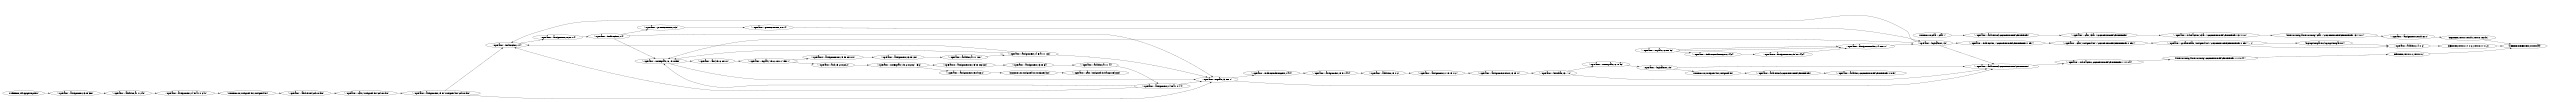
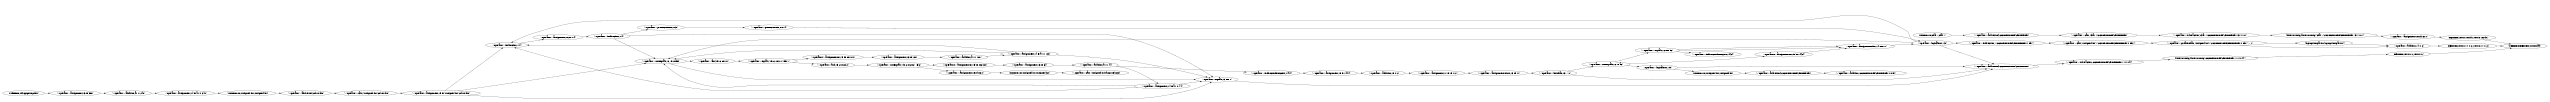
(1747, 54) -> (1696, 61)
none -> (1631, 58)
none -> (551, 77)
(1242, 77) -> (1181, 69)
